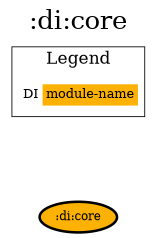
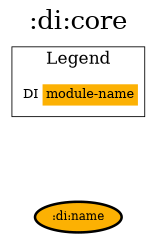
(78, 217) -> (78, 217)
